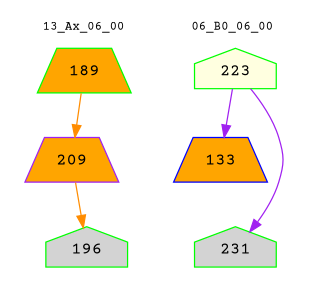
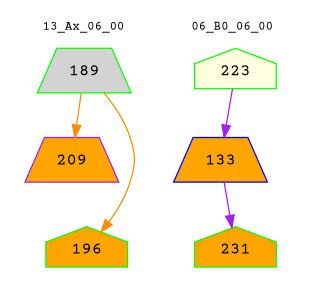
(84, 71) -> (84, 71)
(283, 154) -> (227, 199)
(78, 199) -> (134, 157)
(87, 249) -> (87, 249)
(235, 249) -> (235, 249)
